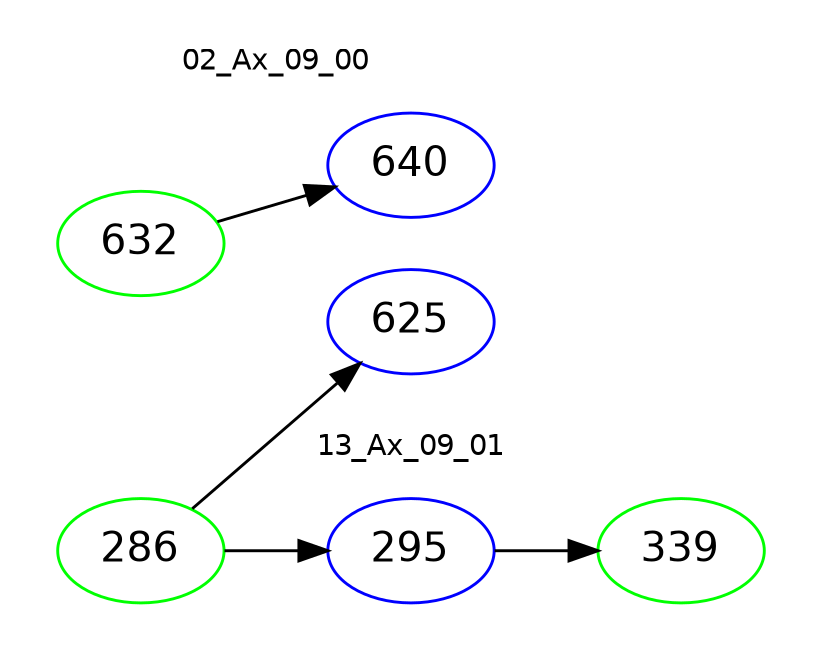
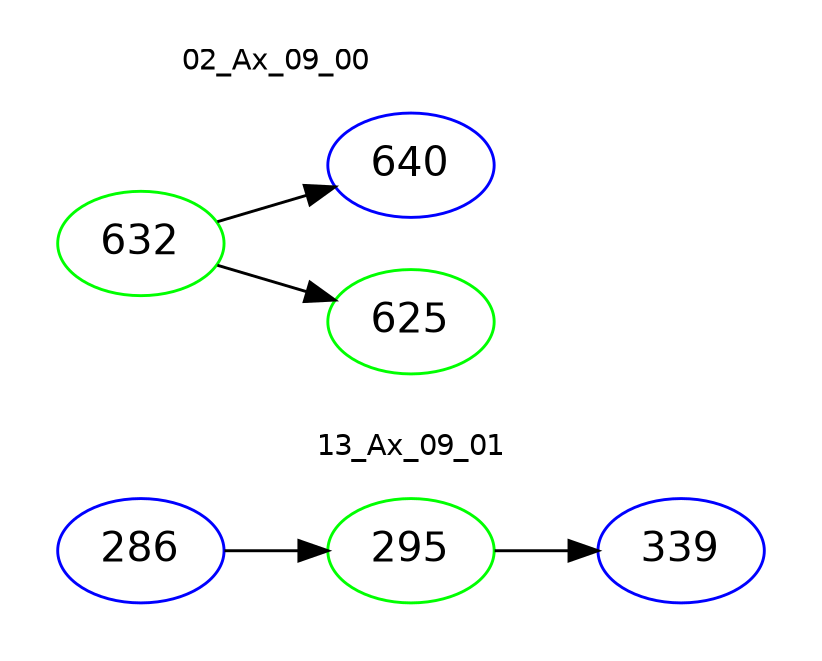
(411, 322) -> (411, 322)
(265, 446) -> (262, 278)
(141, 551) -> (141, 551)
(411, 551) -> (411, 551)
(681, 551) -> (681, 551)
